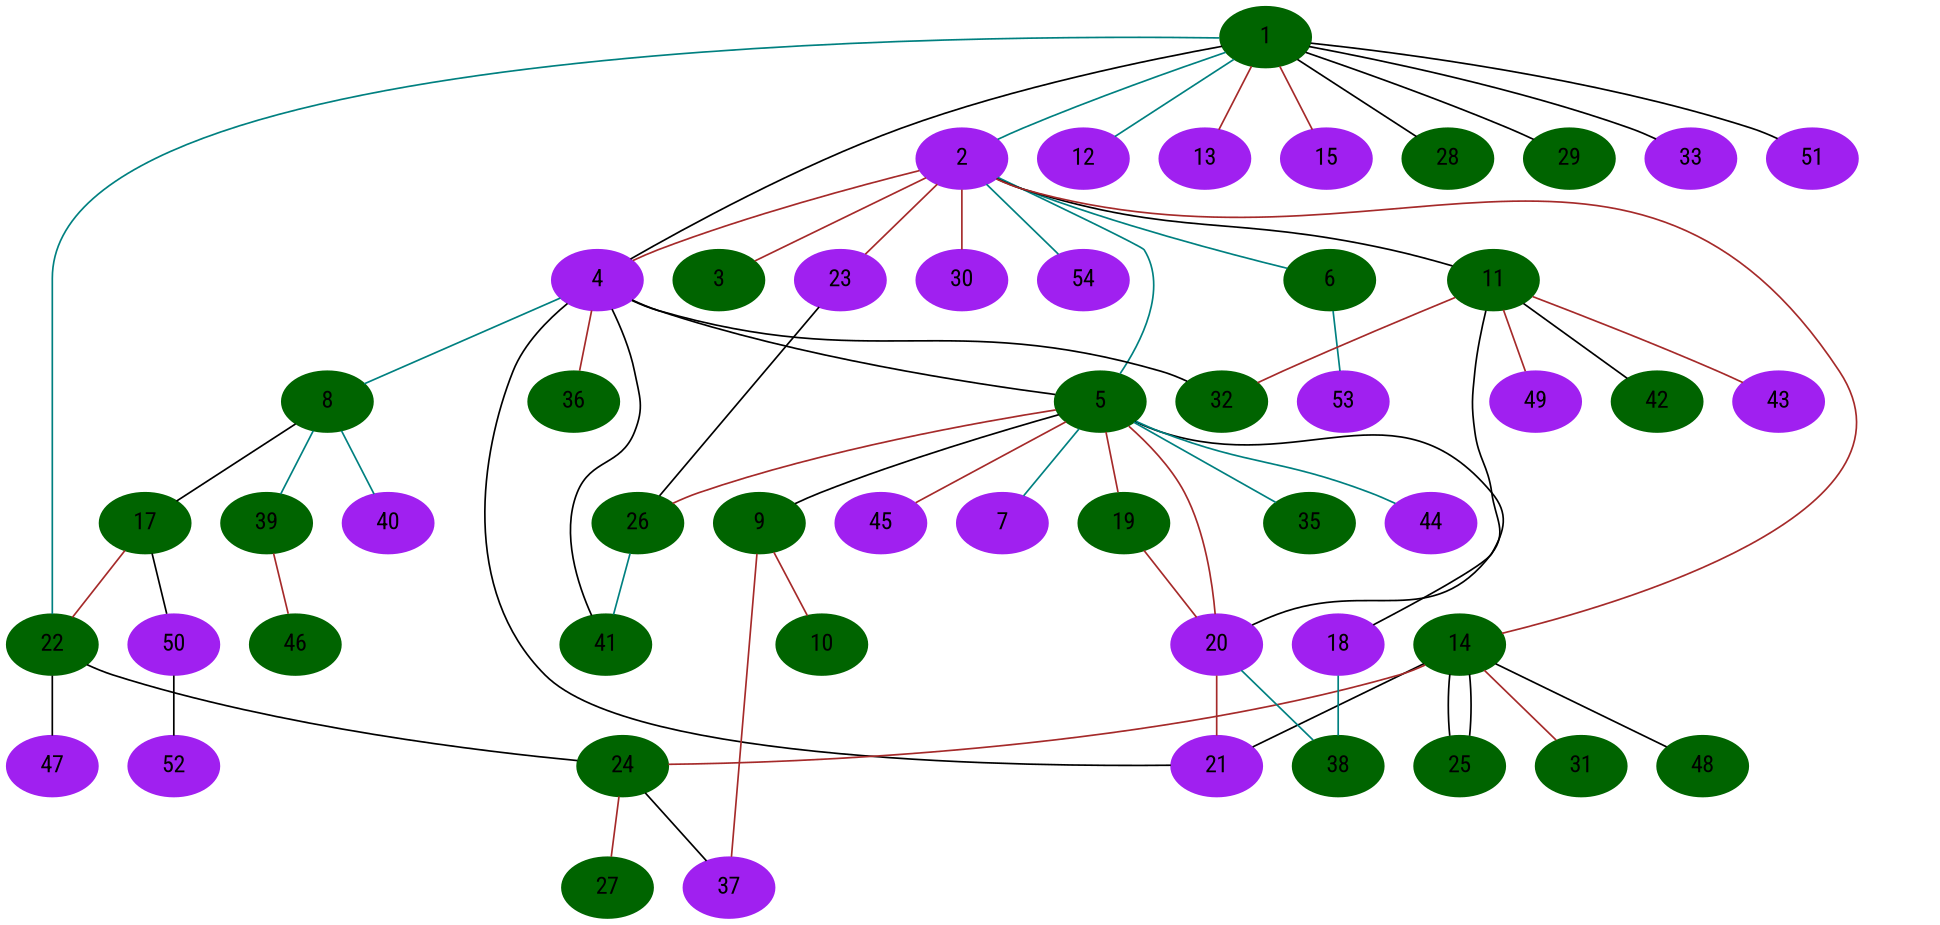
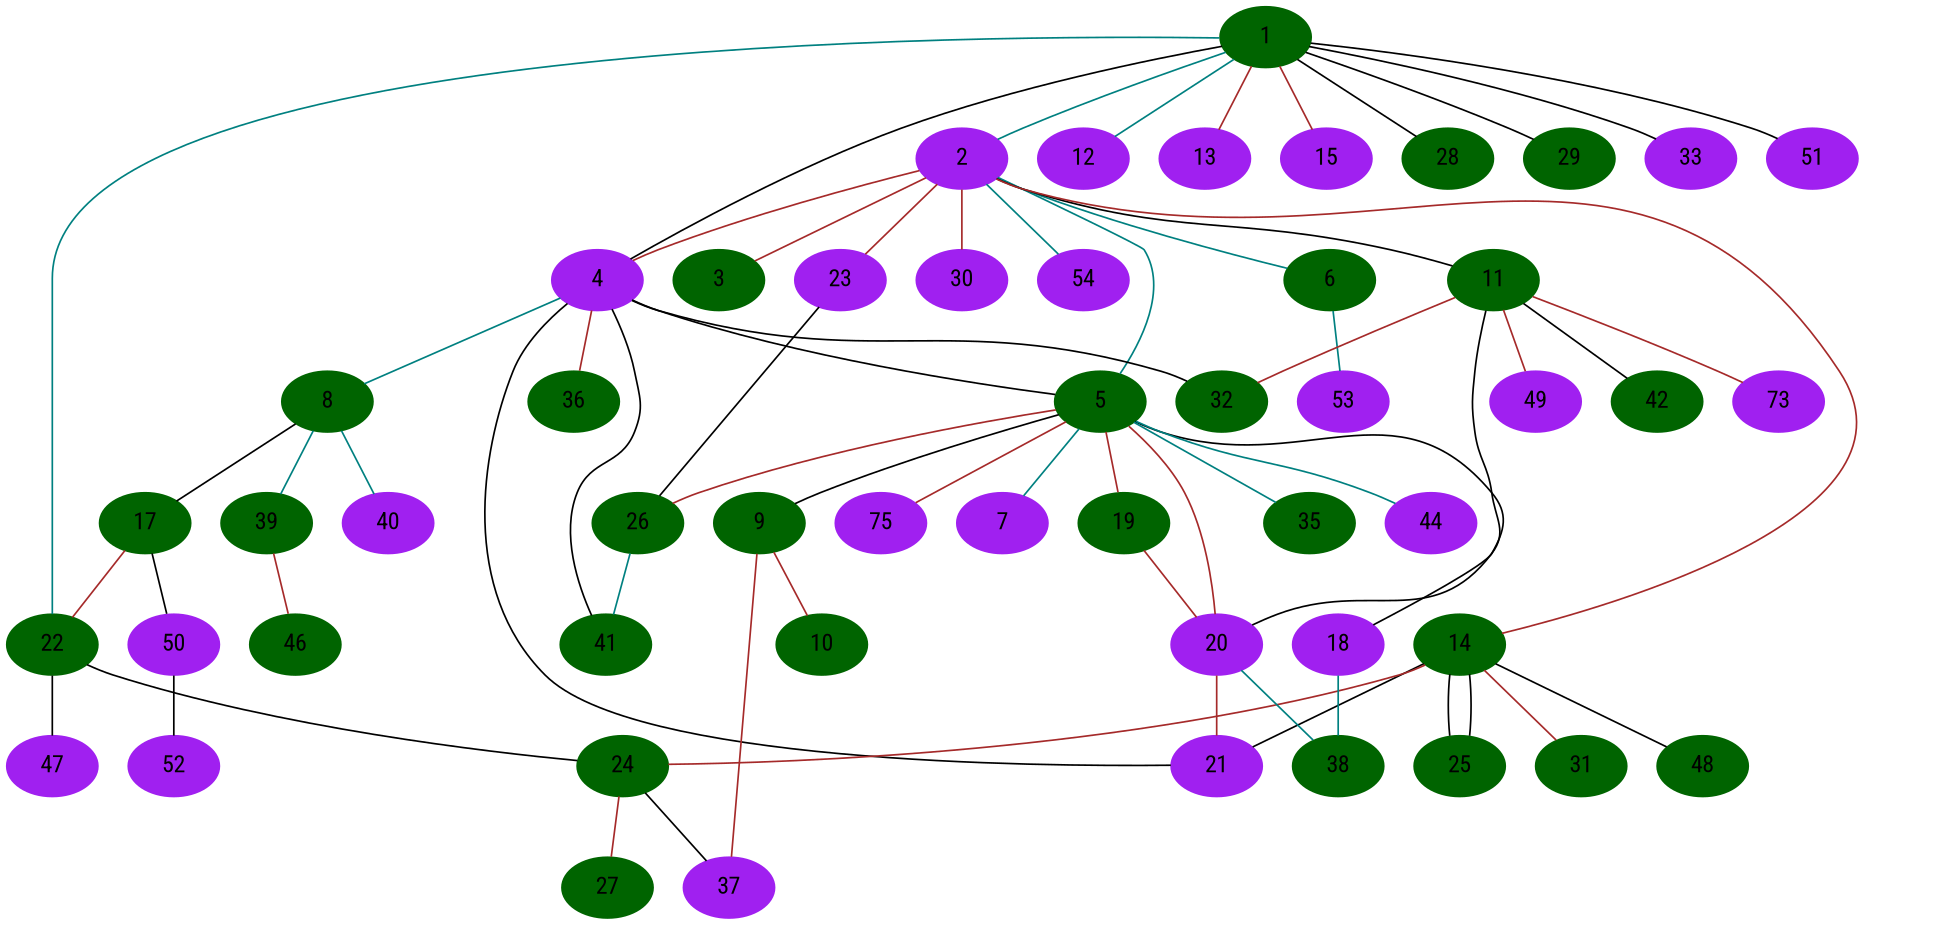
(1779, 402) -> (1779, 402)
(881, 523) -> (881, 523)
